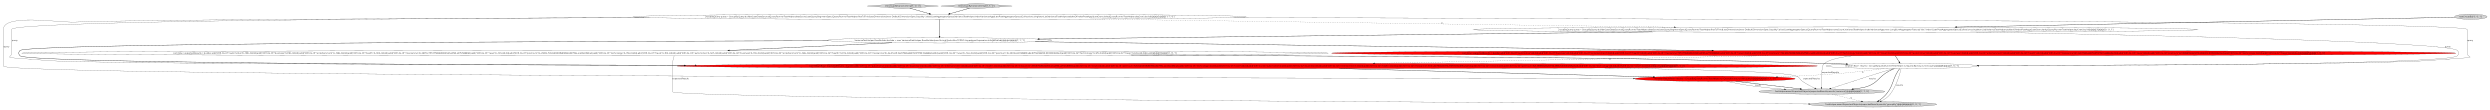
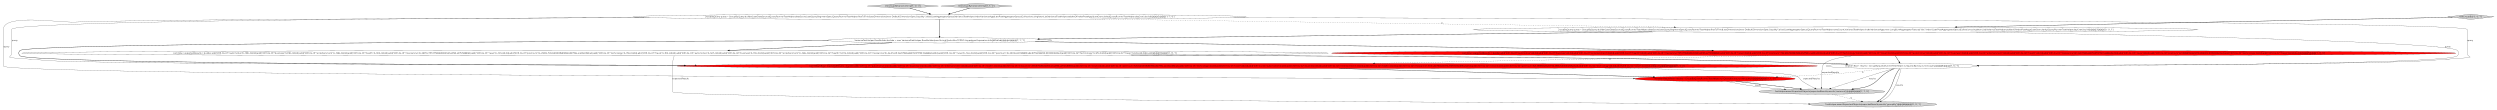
(2471, 17) -> (2471, 17)
